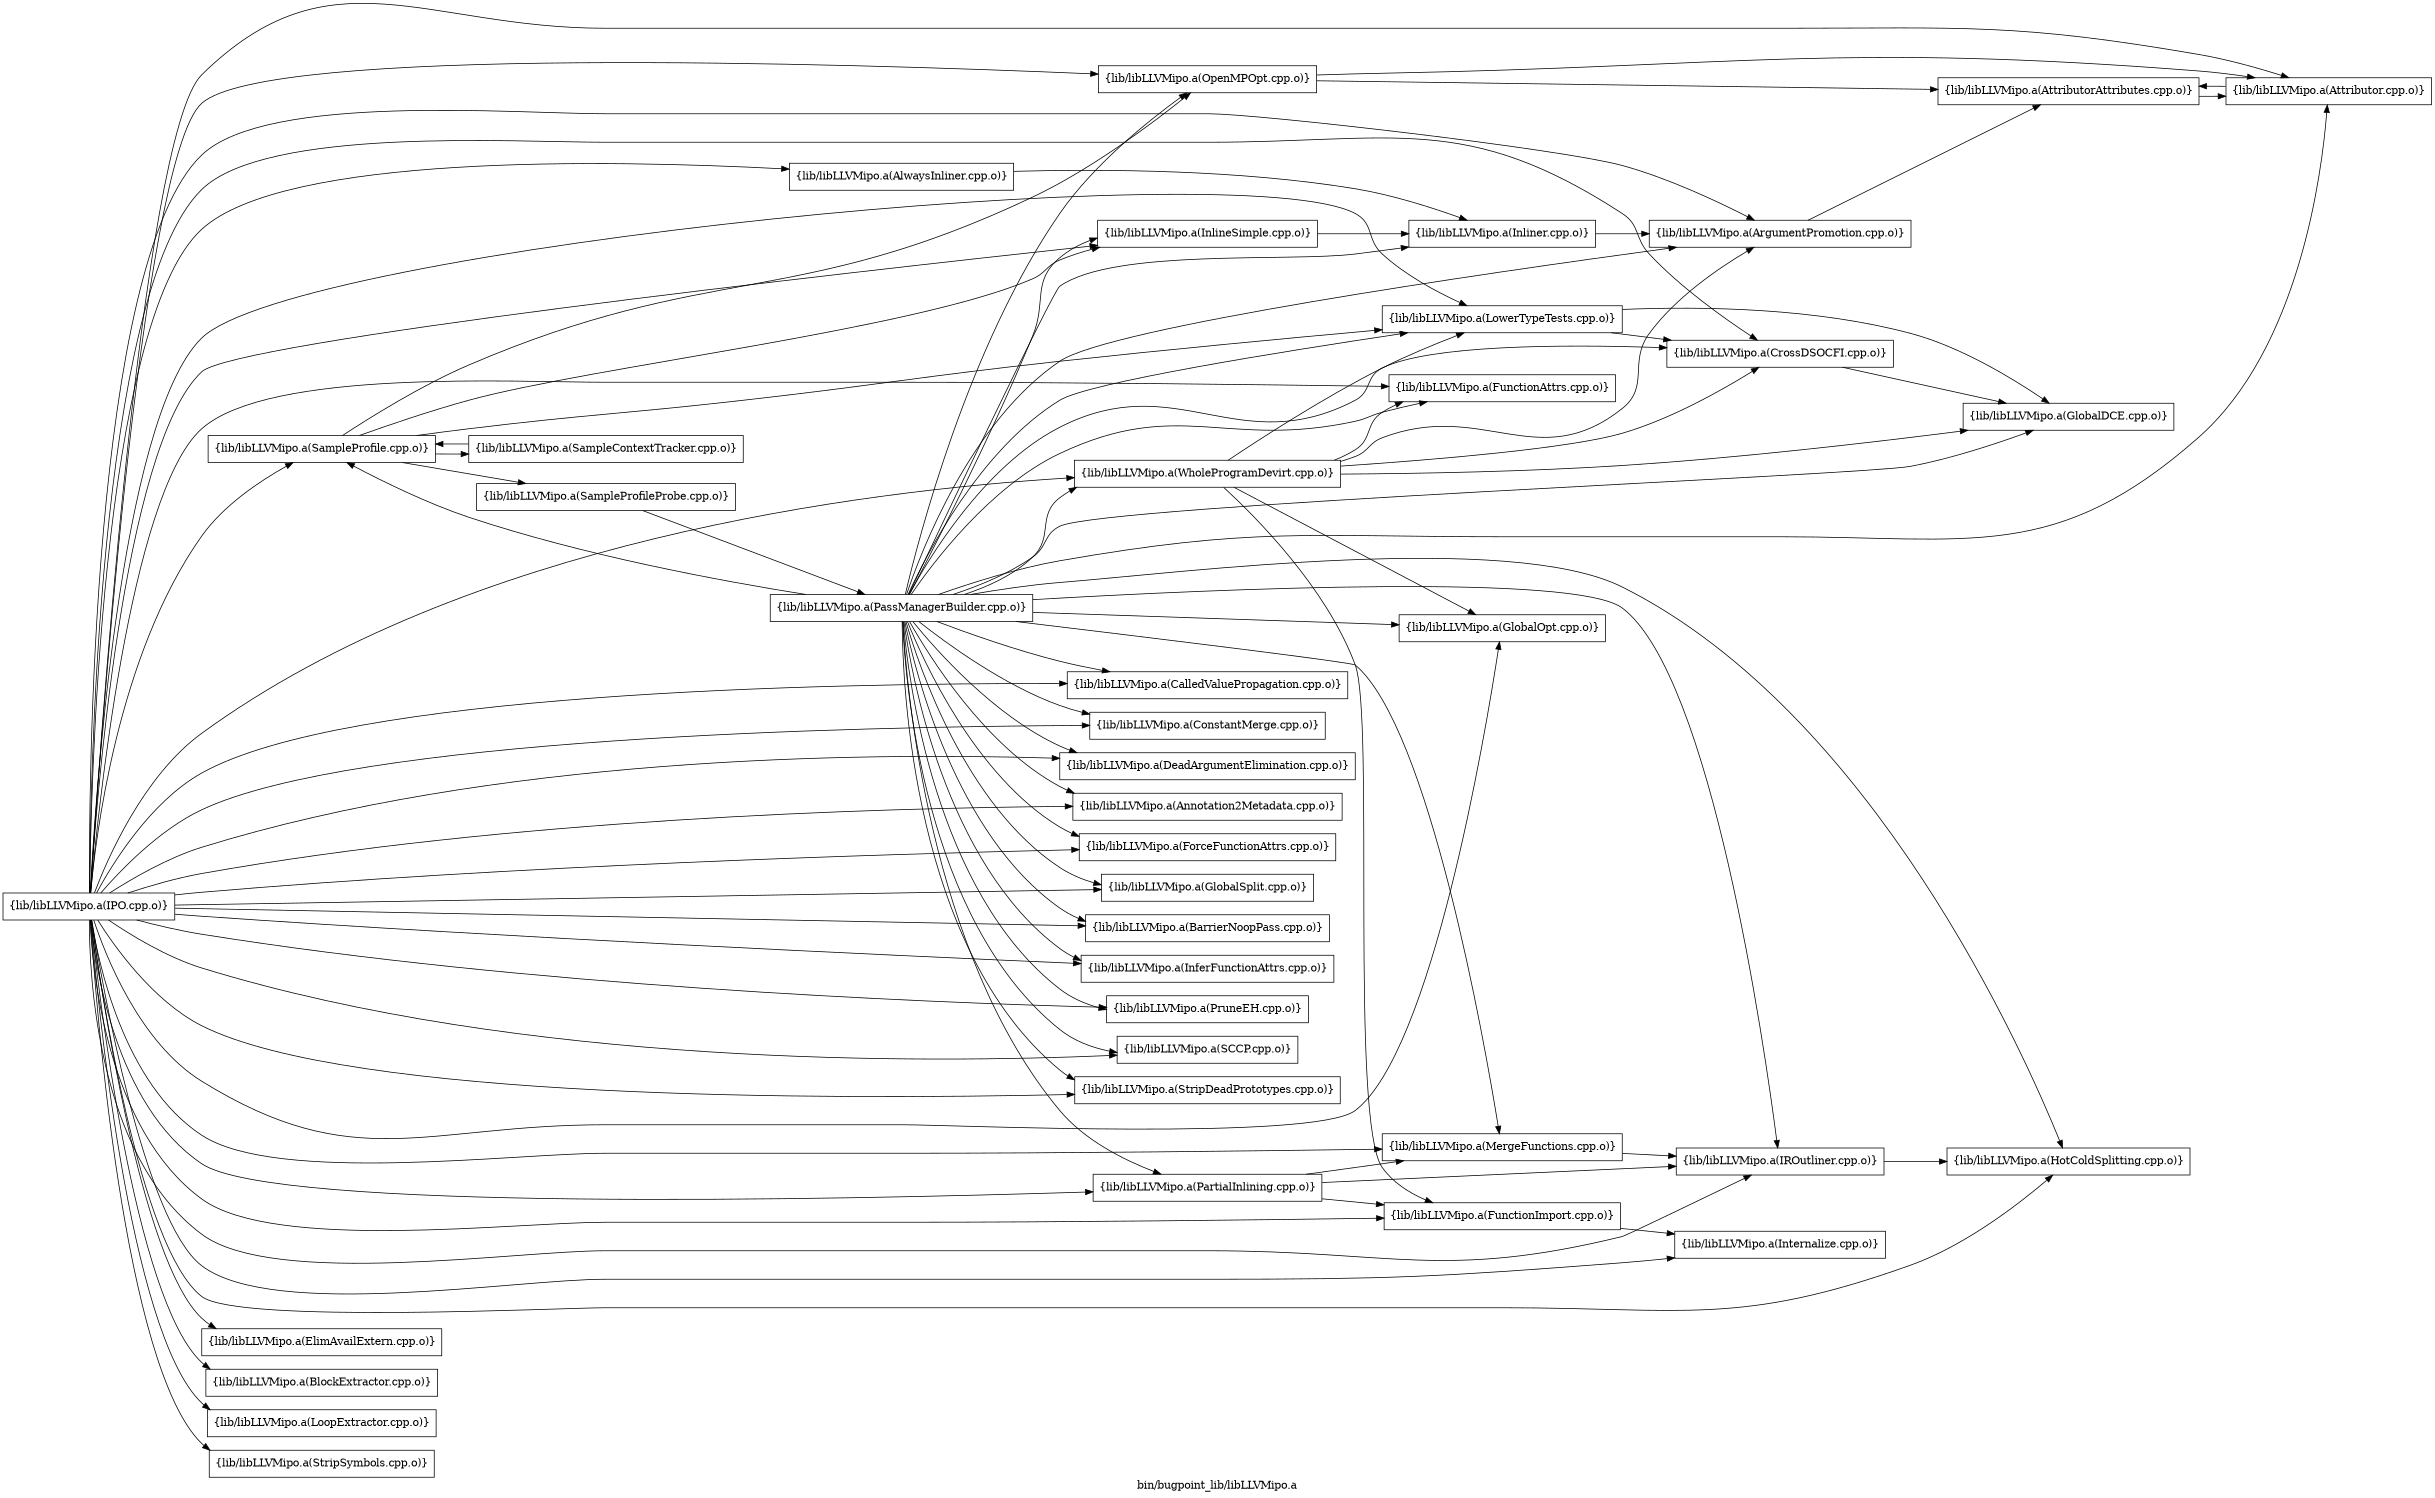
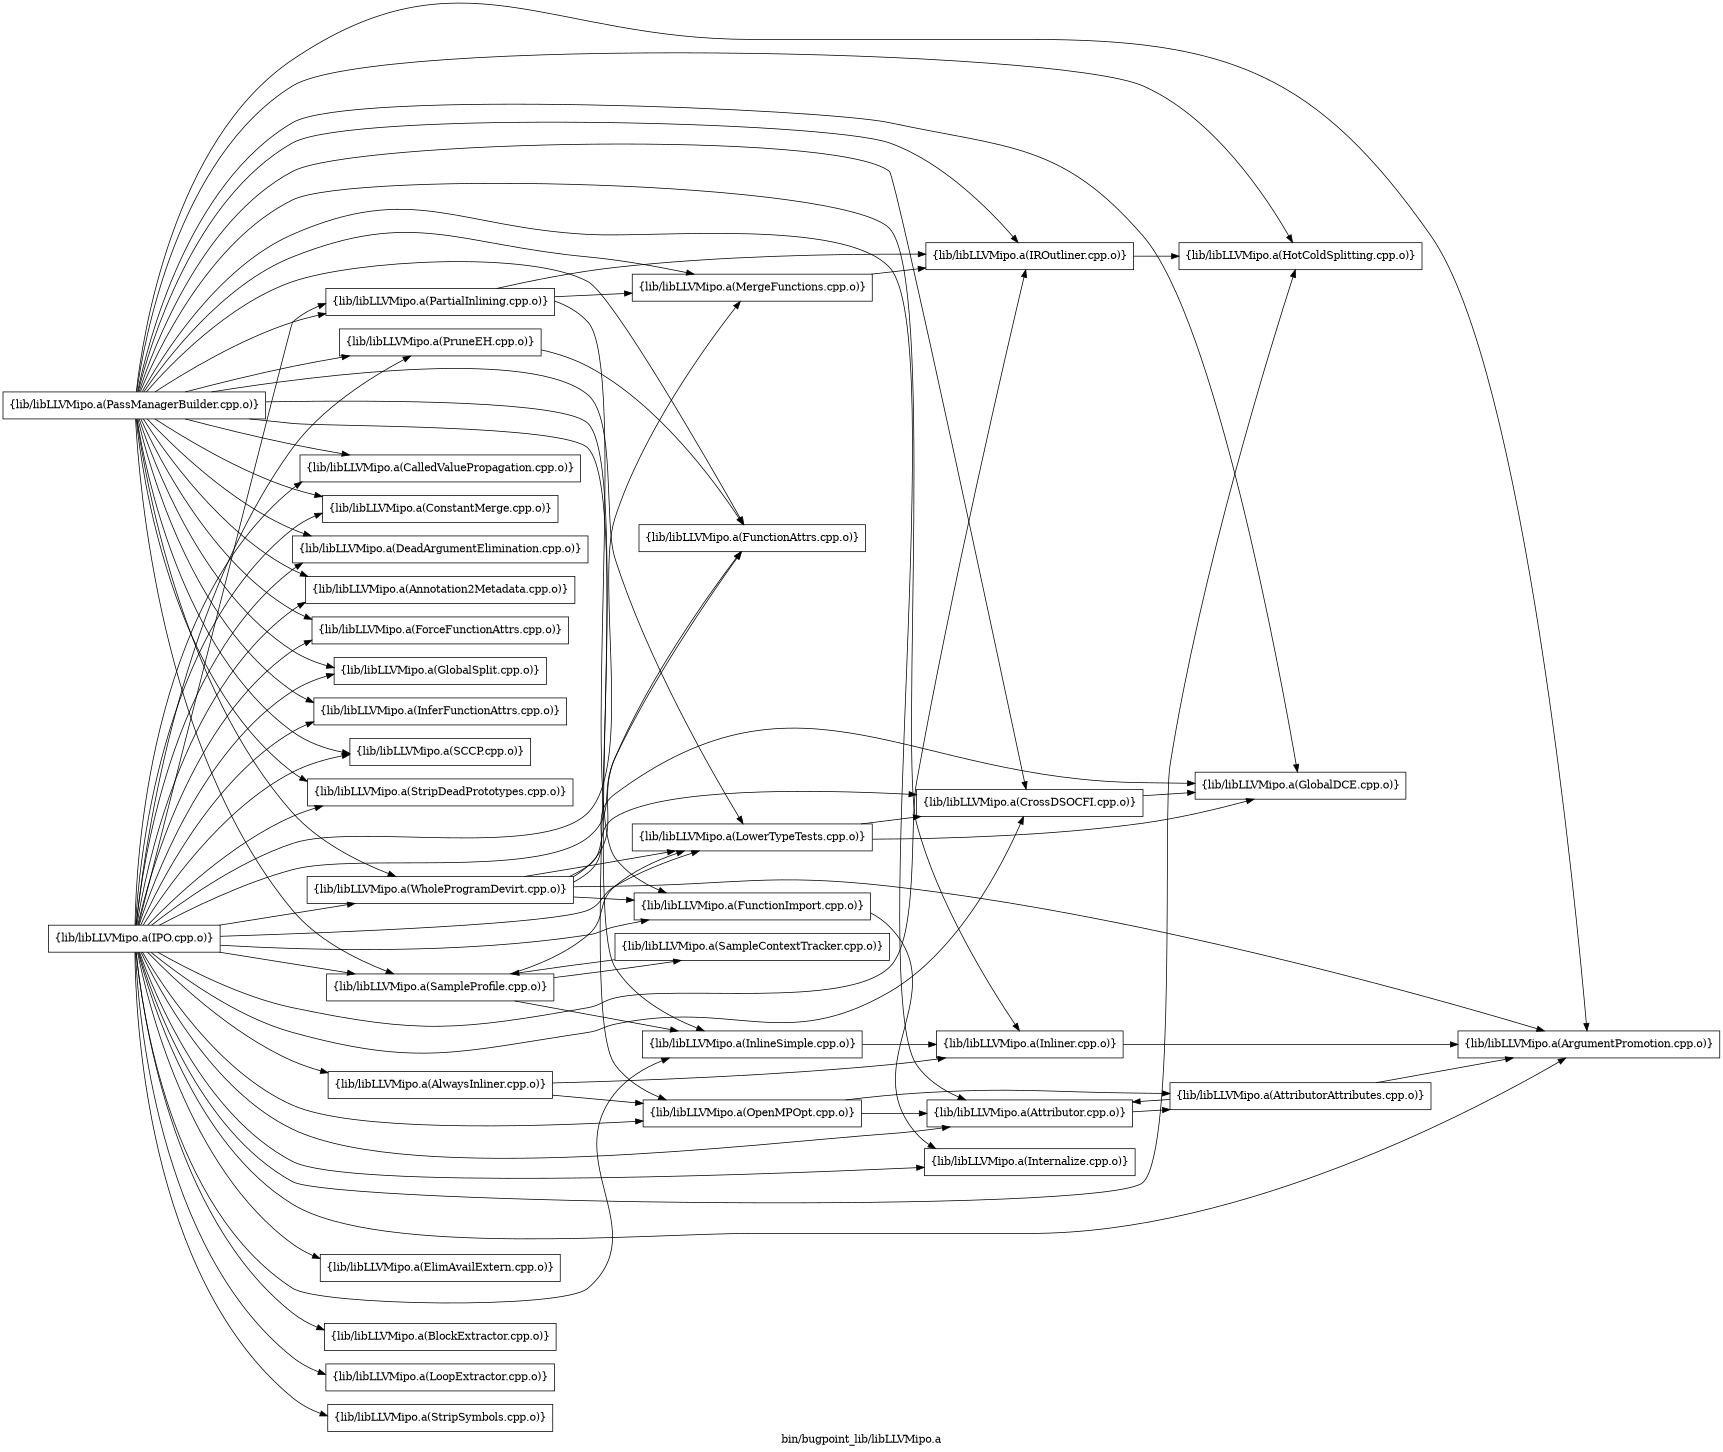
(1921, 164) -> (1441, 1071)
(815, 272) -> (594, 1099)
none -> (655, 416)
(606, 497) -> none
(1502, 628) -> none
(1208, 928) -> none
